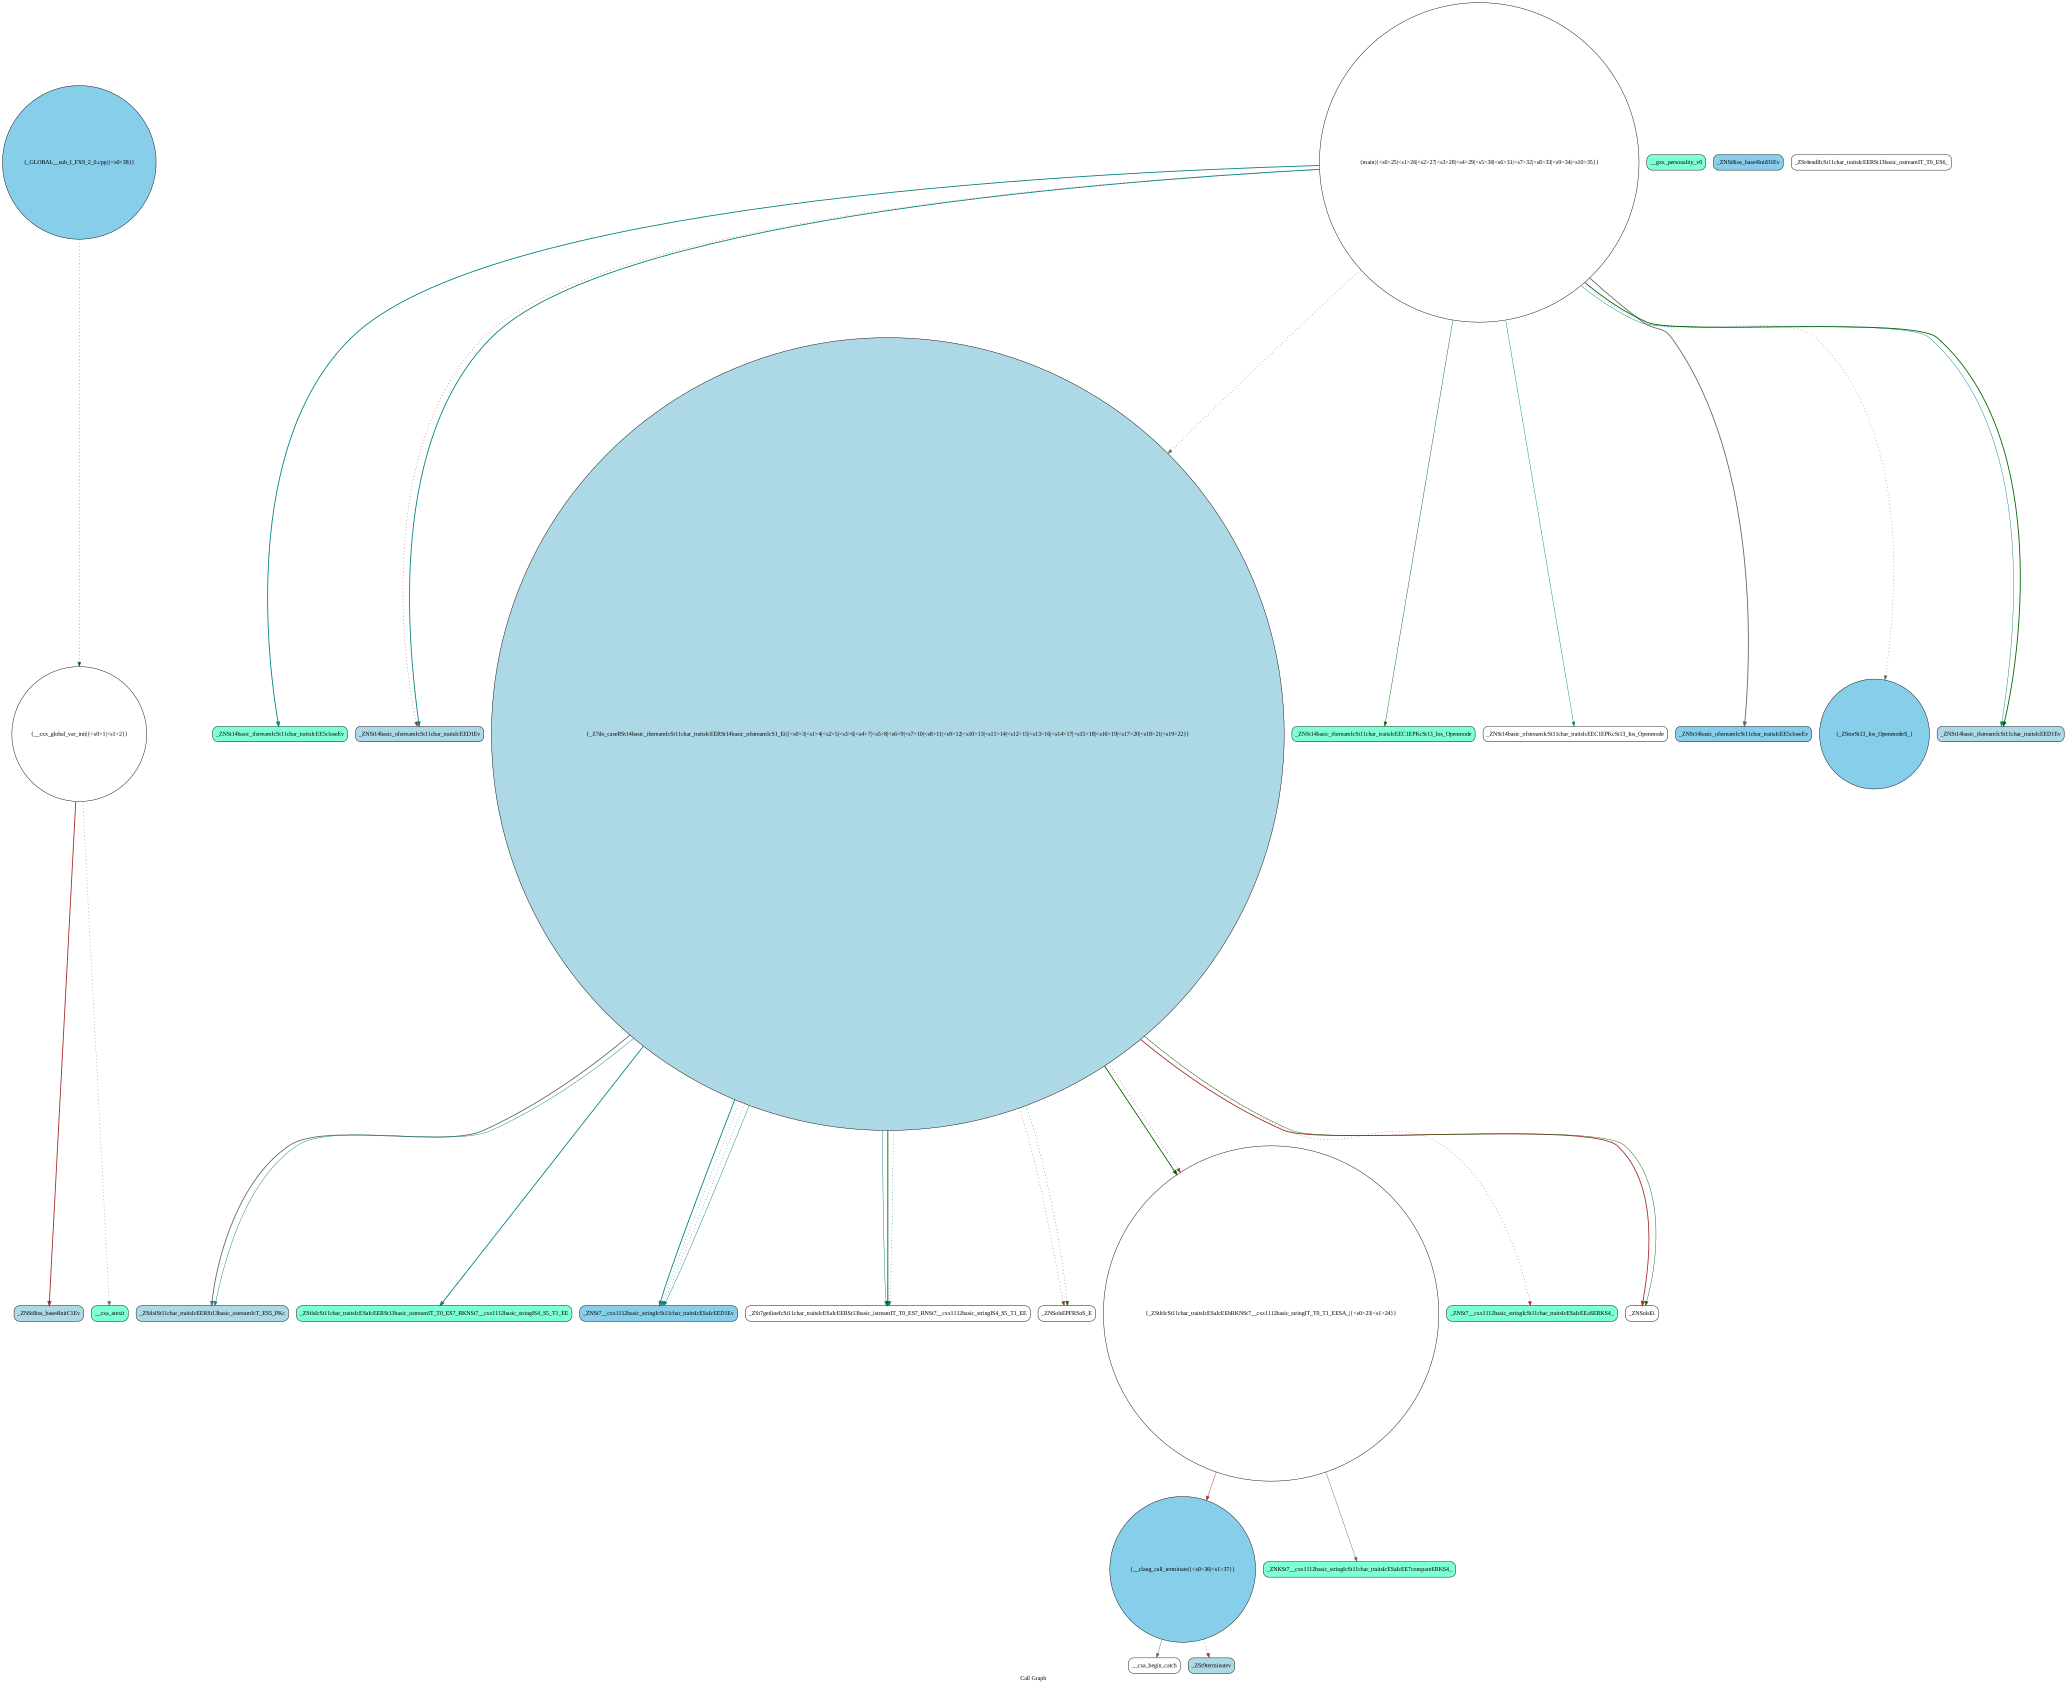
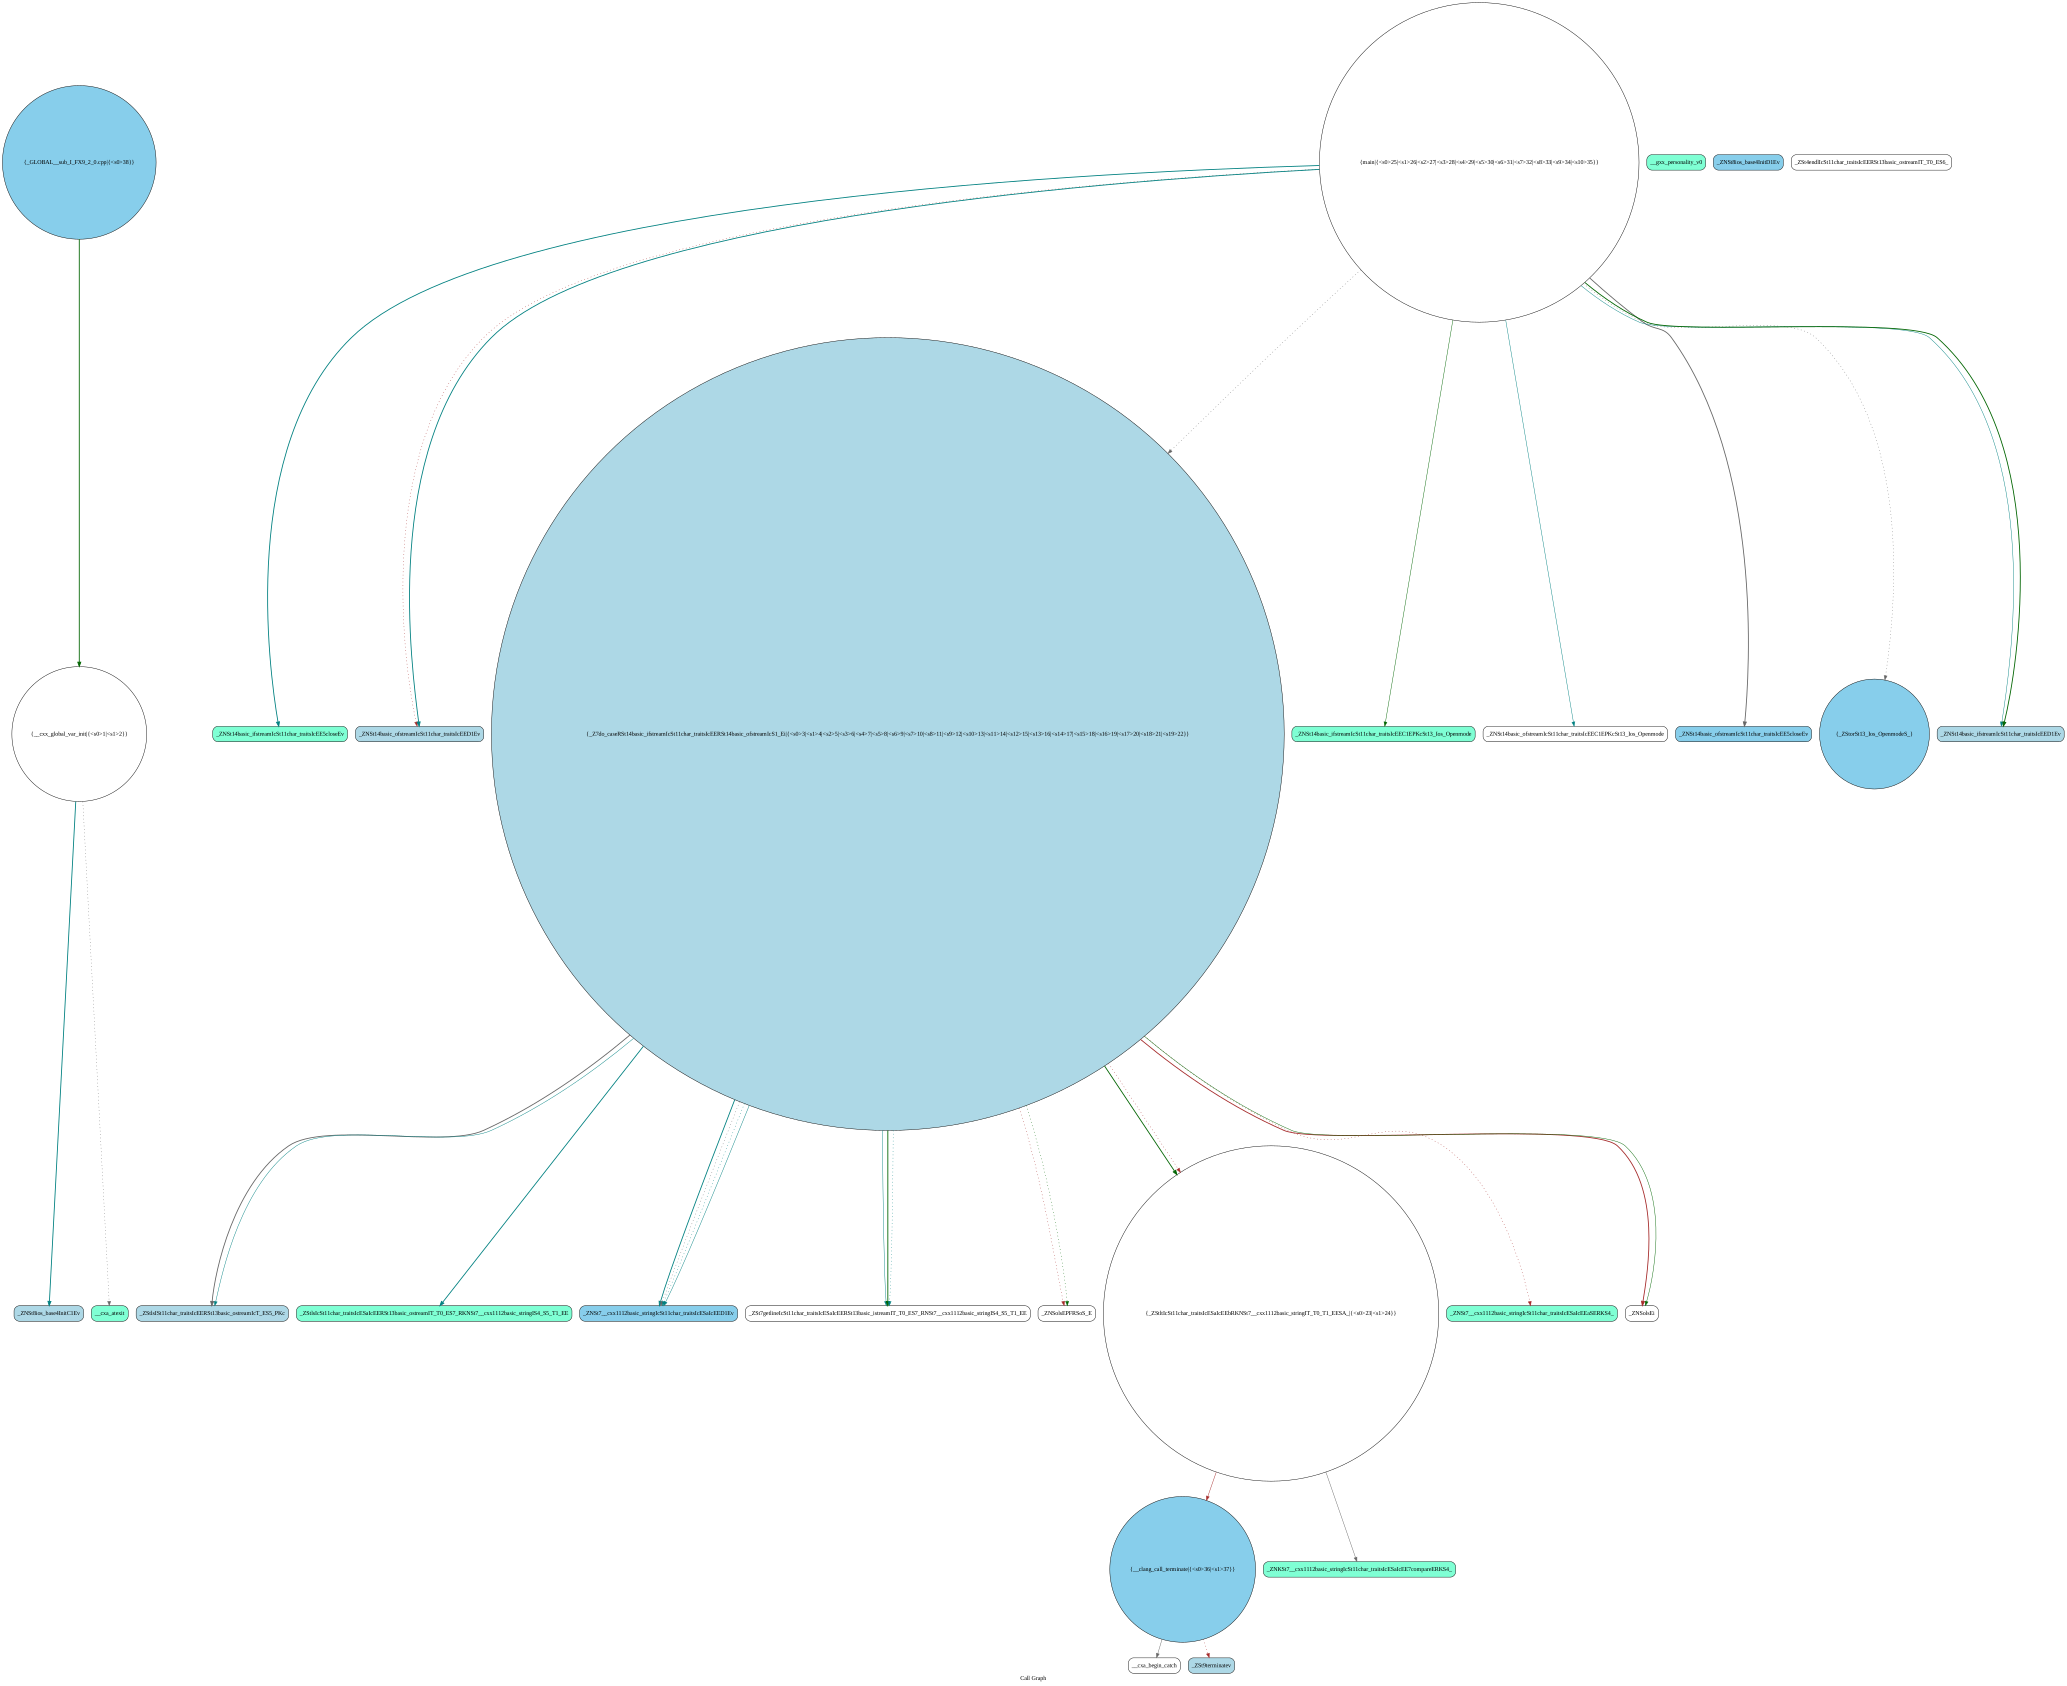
(79, 451) -> (79, 451)
(63, 1051) -> (63, 1051)
